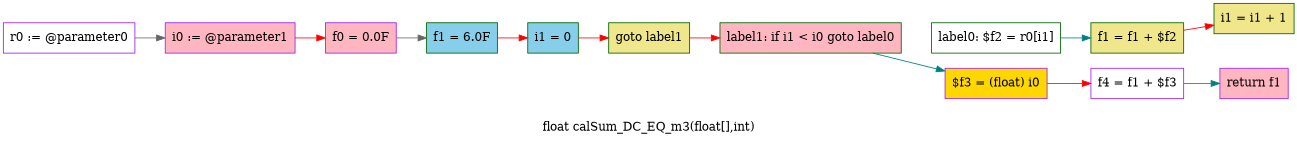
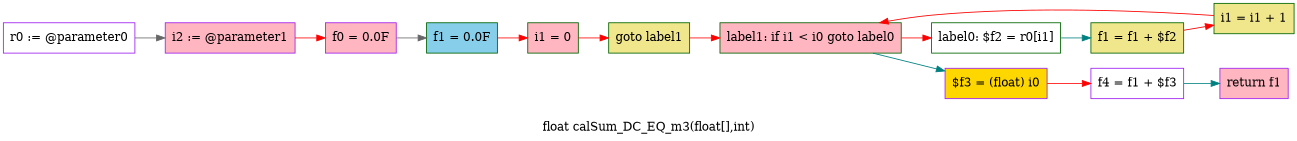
none -> (1051, 10)
(230, 38) -> (230, 38)
(462, 38) -> (462, 38)
(553, 38) -> (553, 38)
none -> (912, 38)
